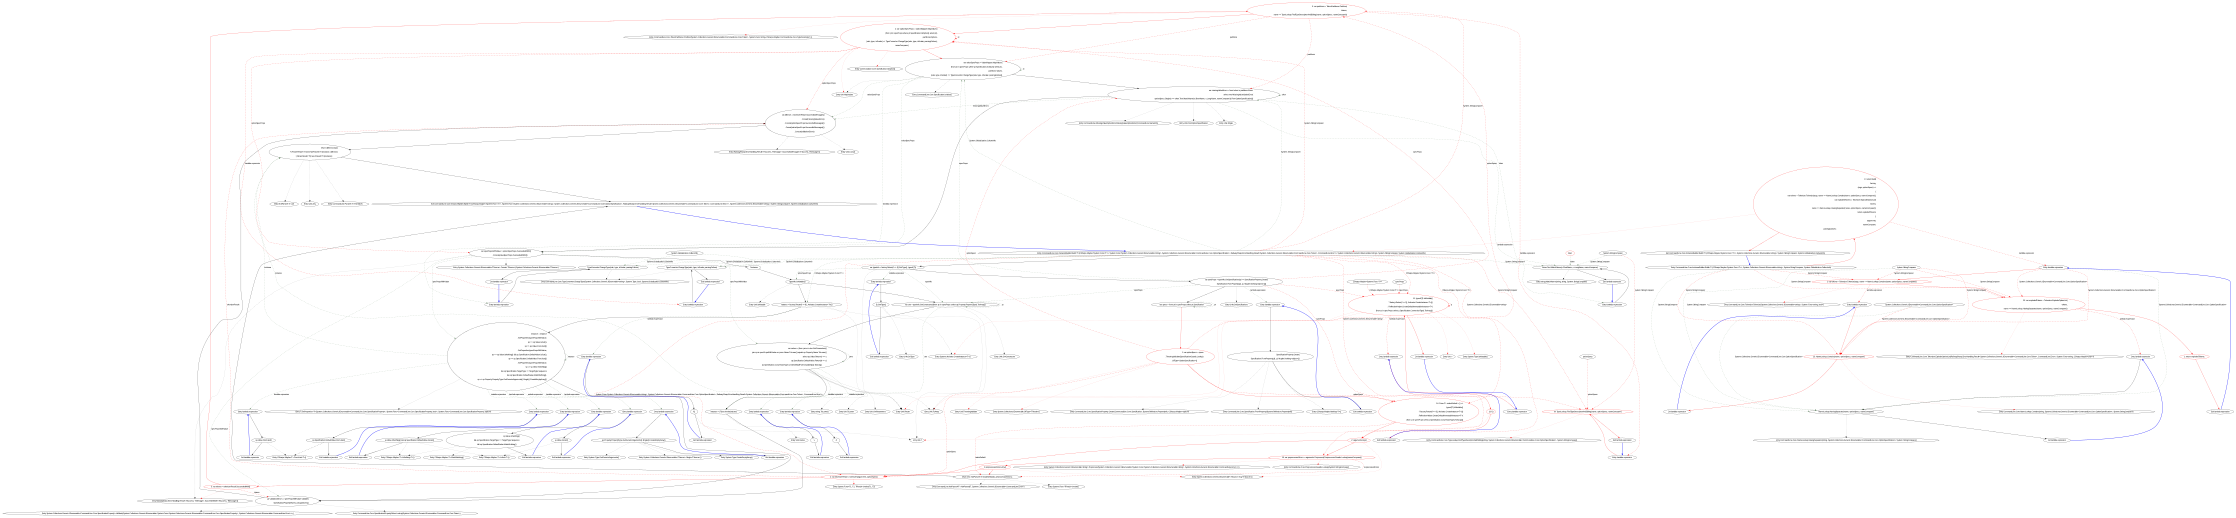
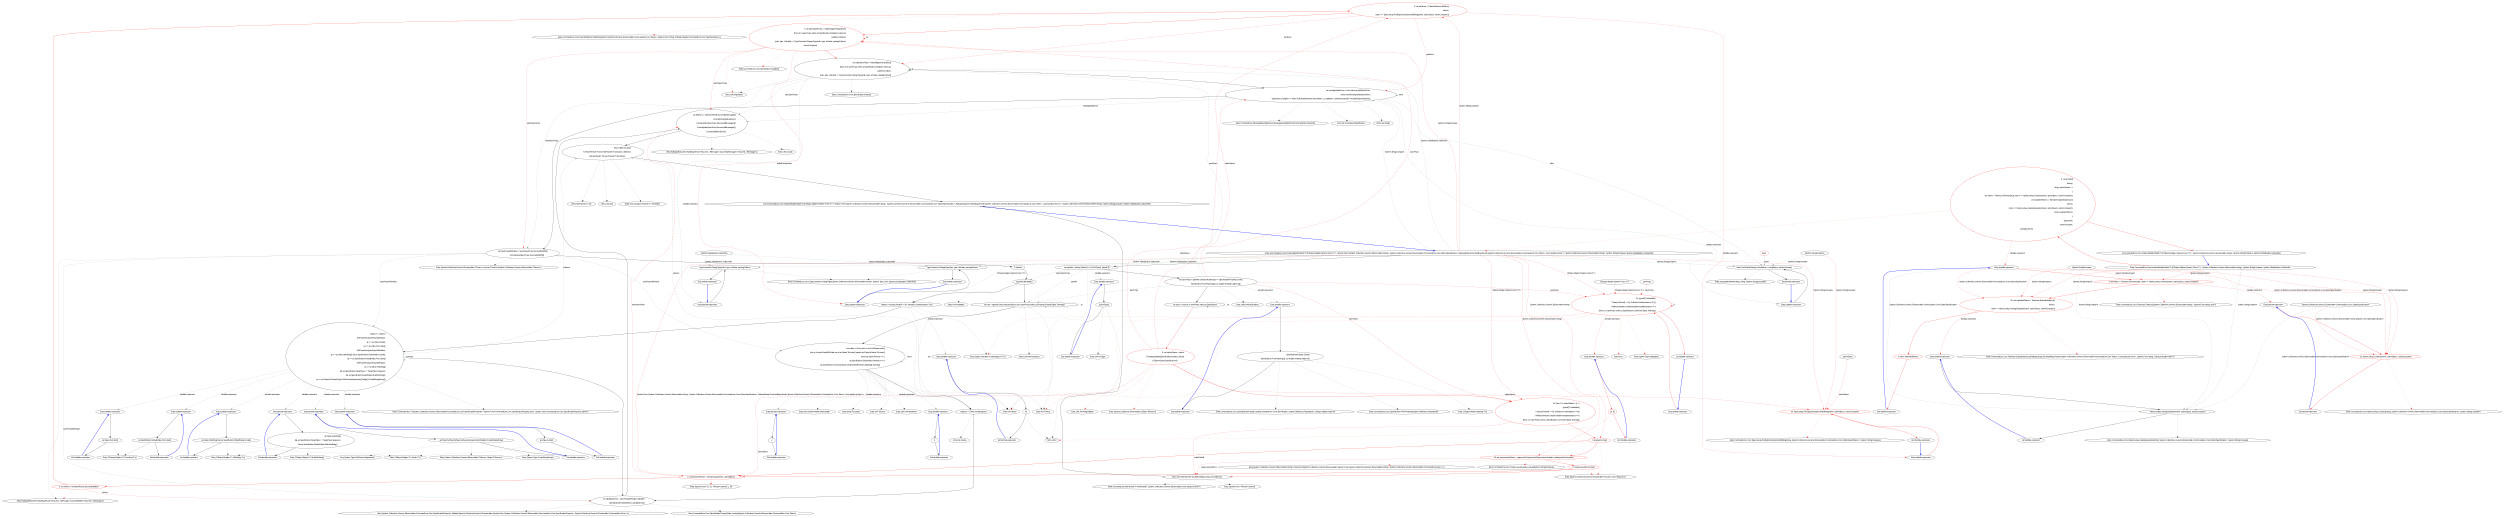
none -> (814, 412)
